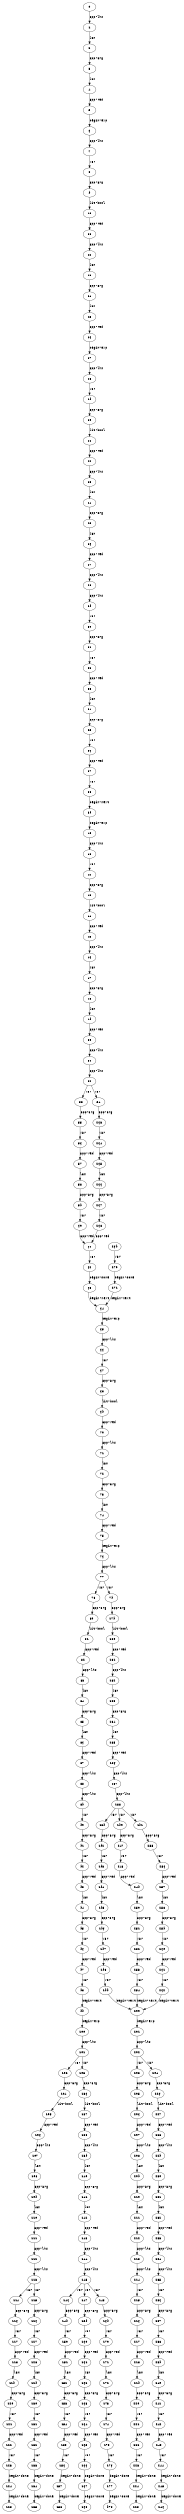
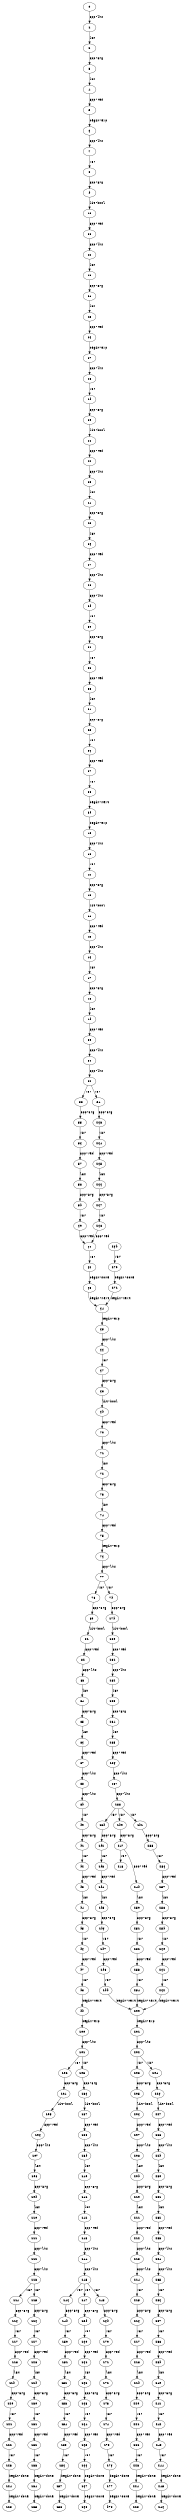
(121, 1879) -> (132, 1864)
